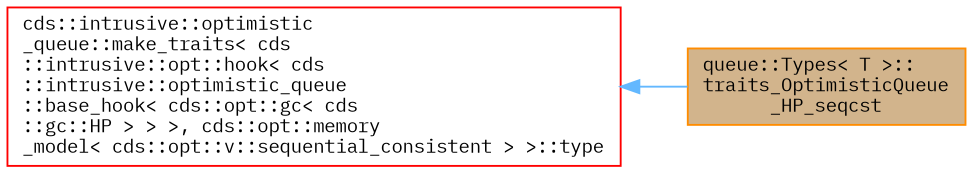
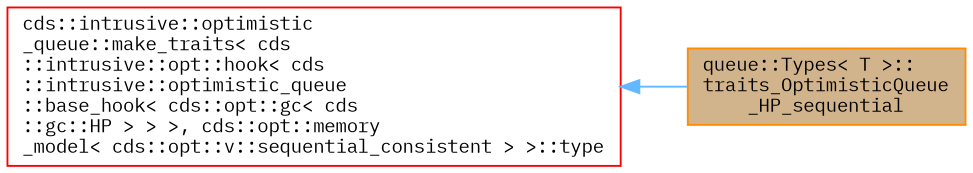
(827, 87) -> (827, 87)
